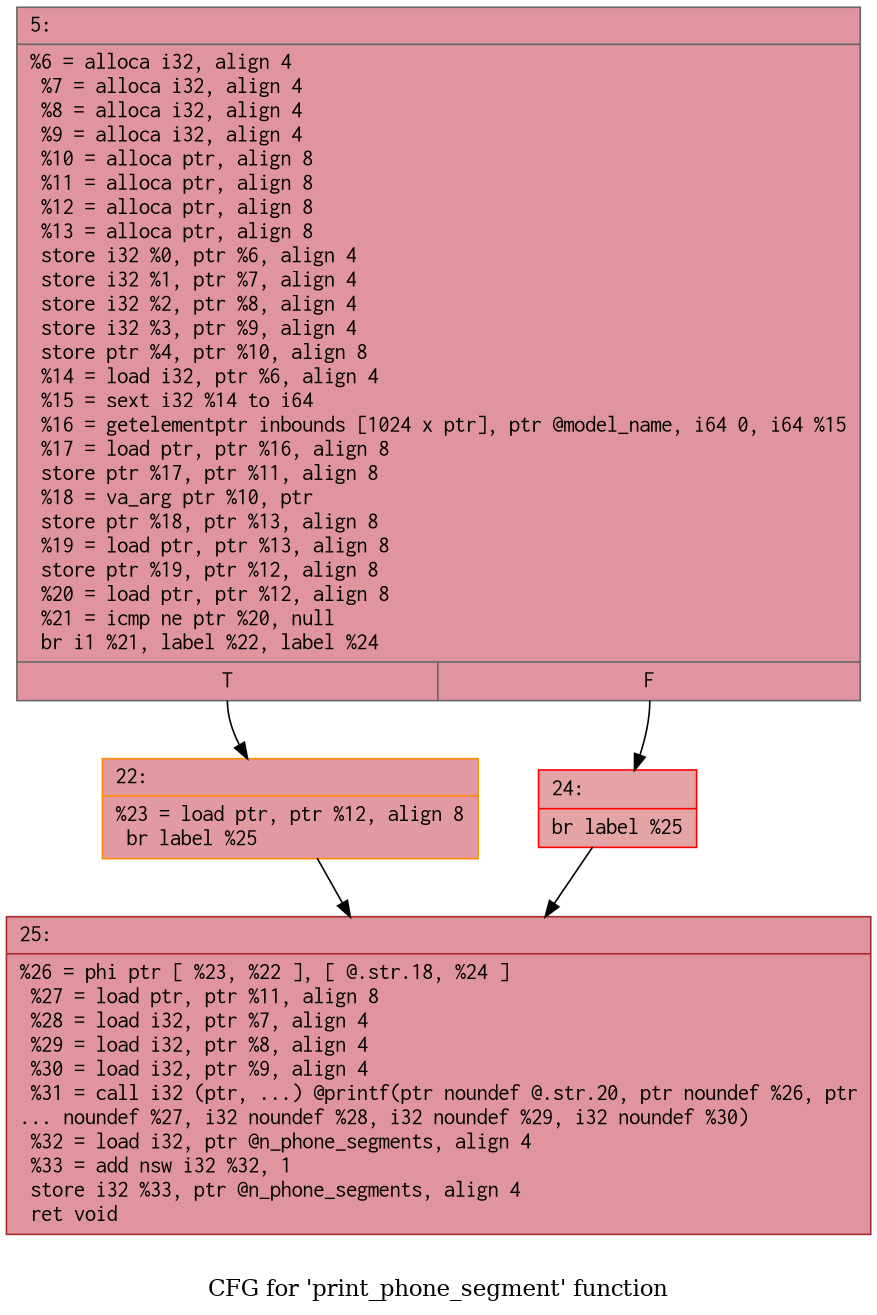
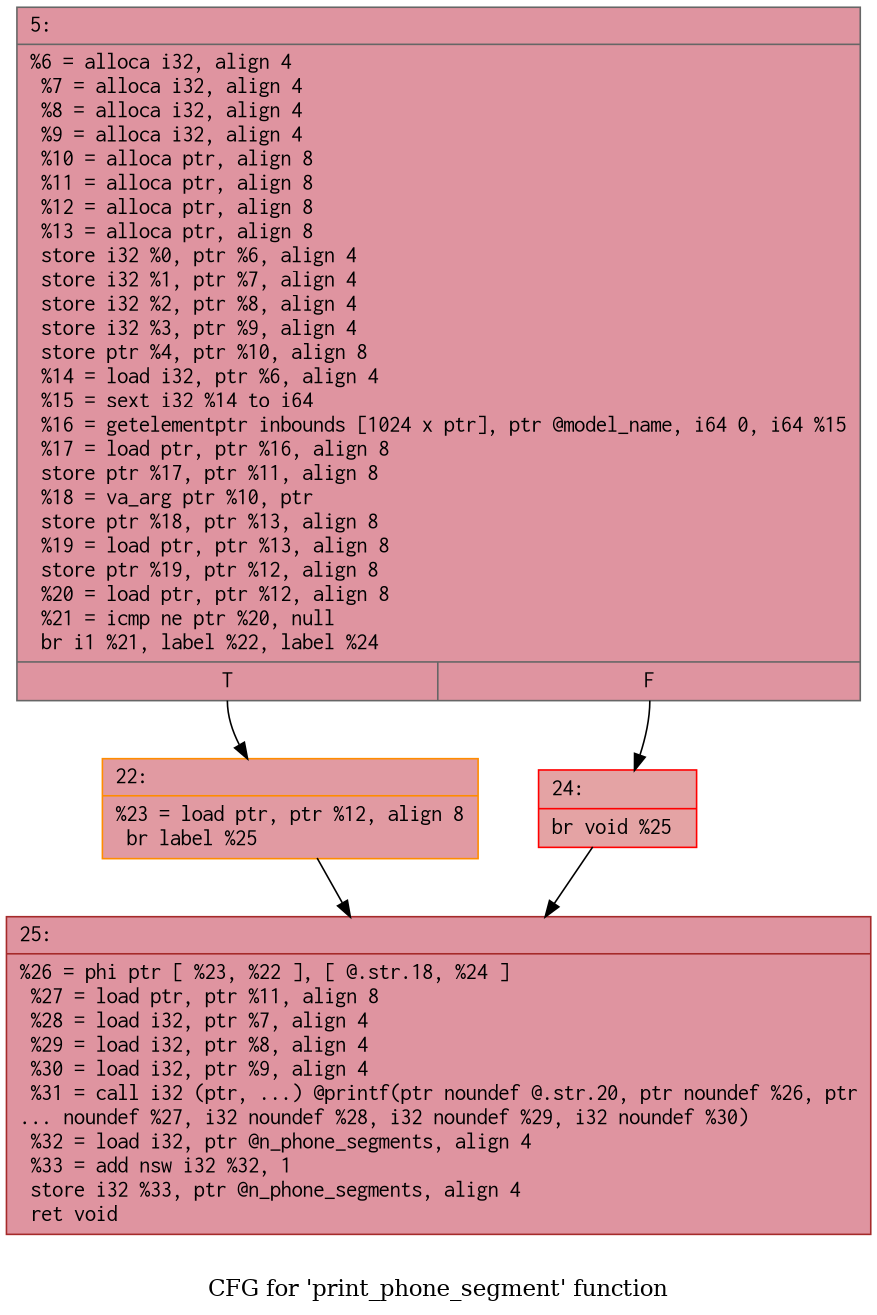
(618, 827) -> (612, 827)
